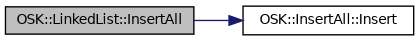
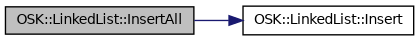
(328, 20) -> (328, 20)
